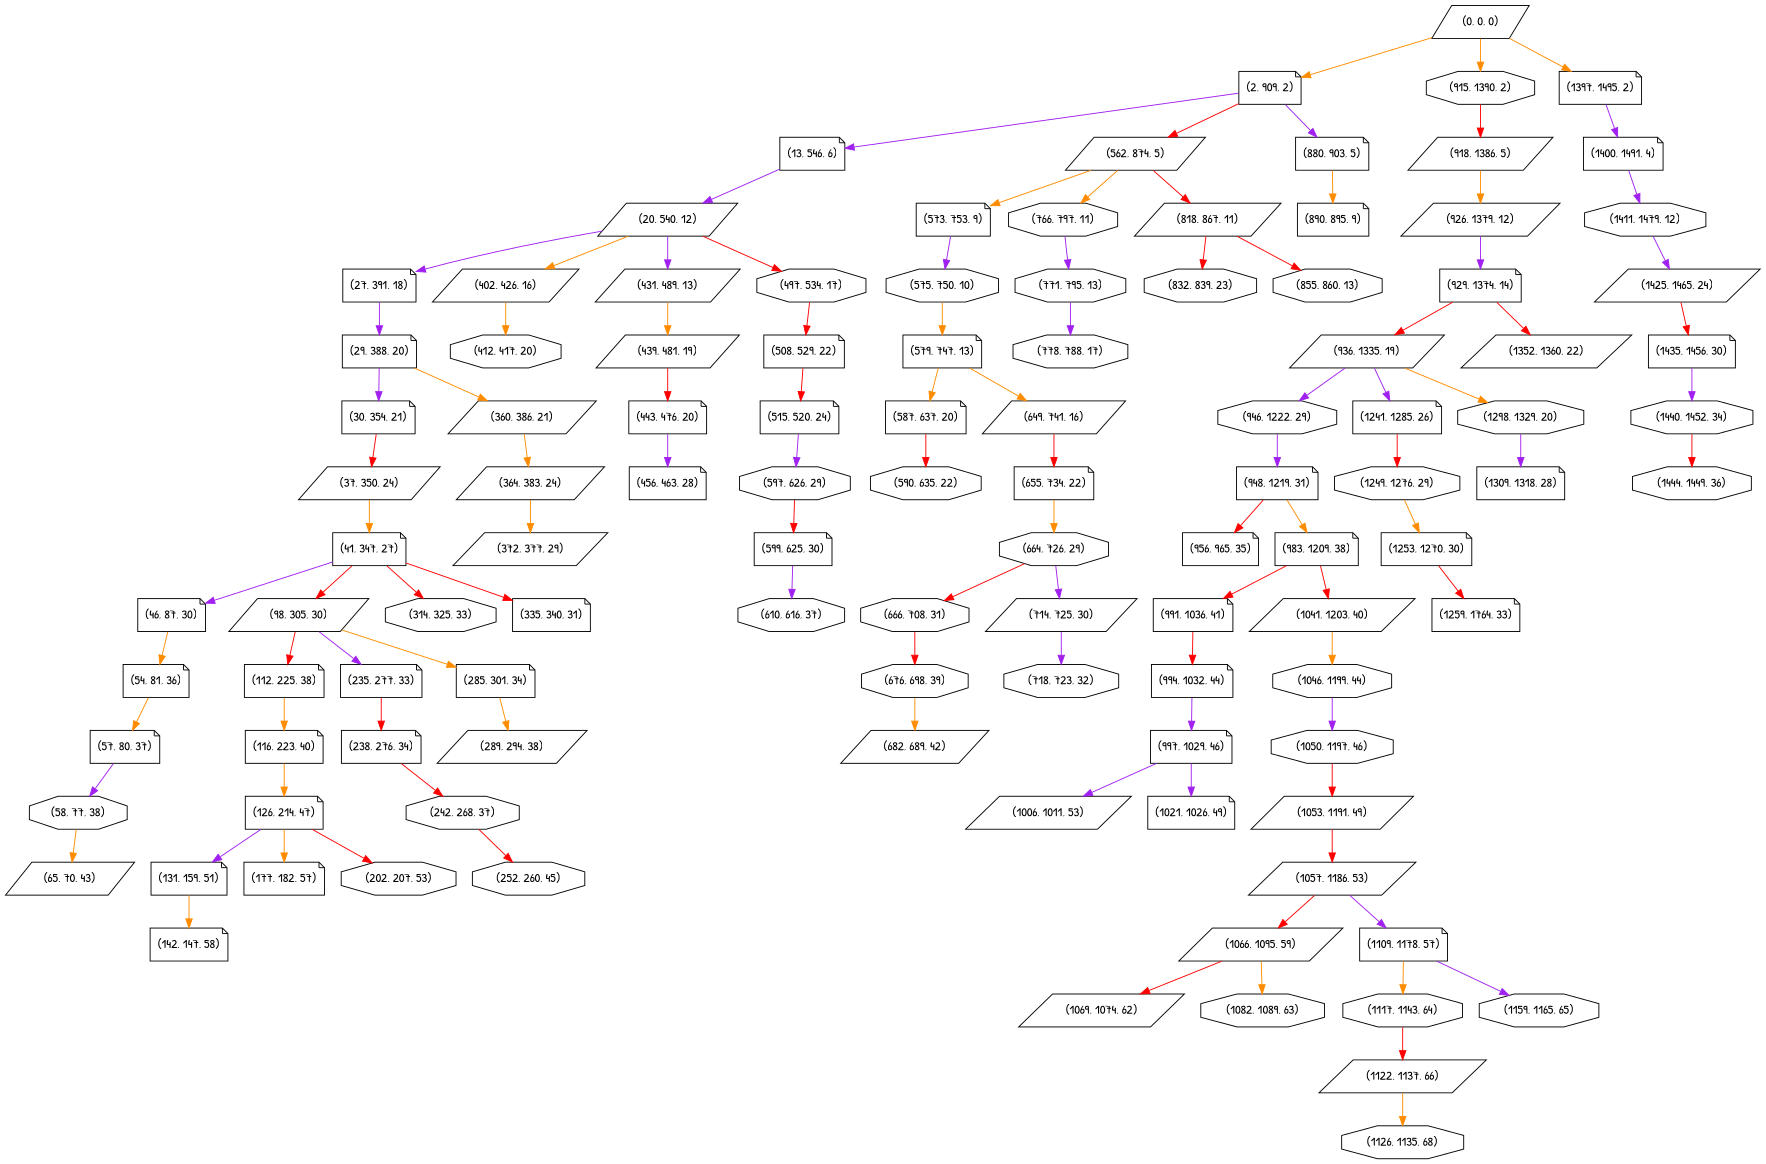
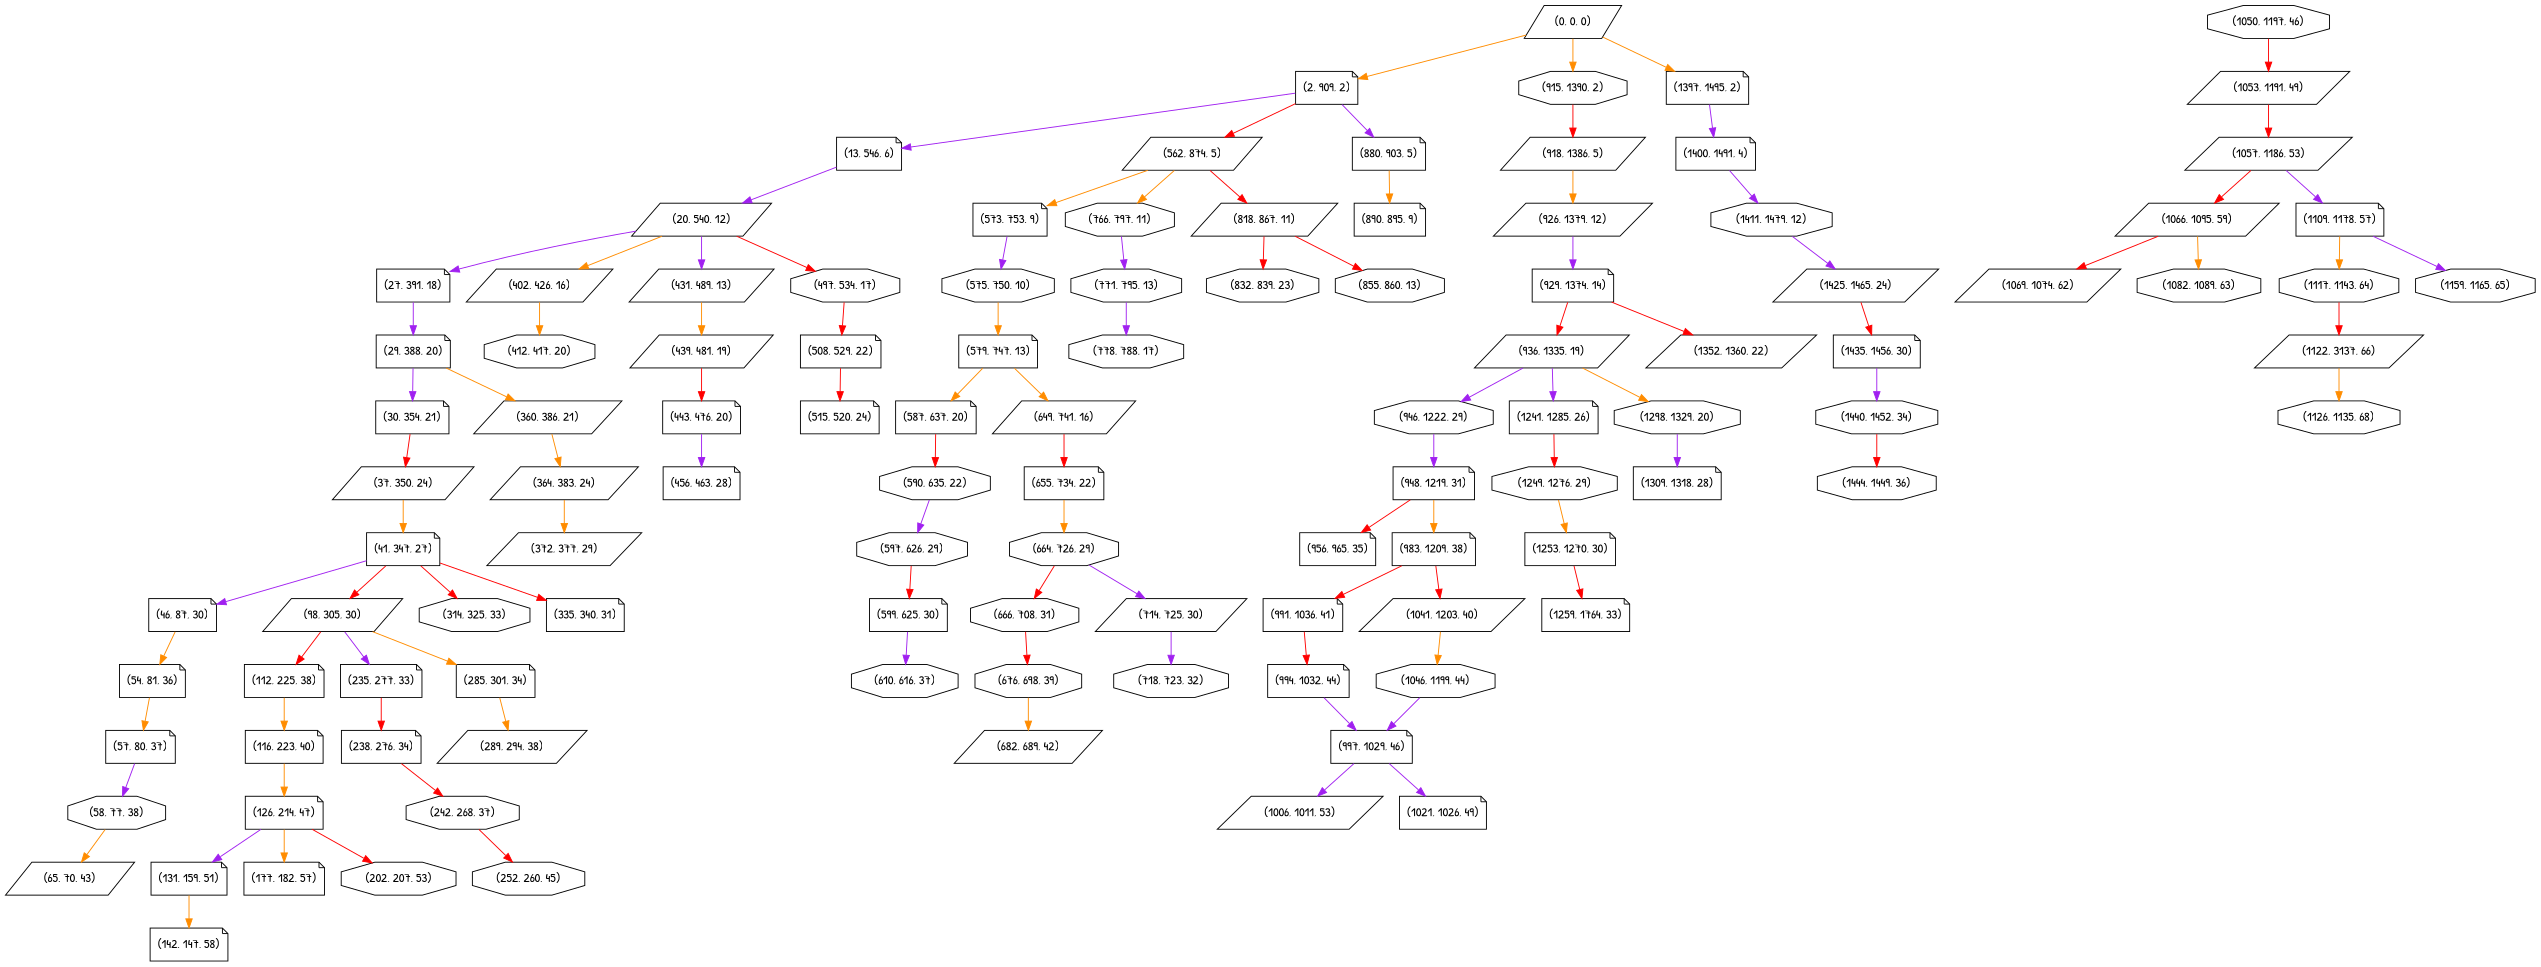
(798, 446) -> (925, 512)
(1332, 709) -> (1407, 711)
(1403, 1076) -> (2339, 351)
